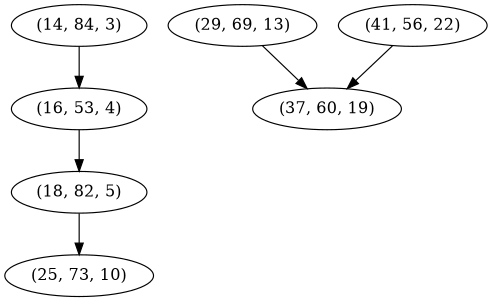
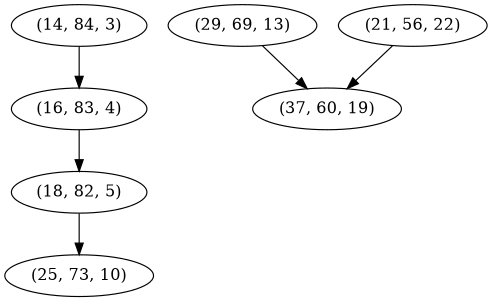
(413, 25) -> (413, 25)
(79, 109) -> (79, 109)
